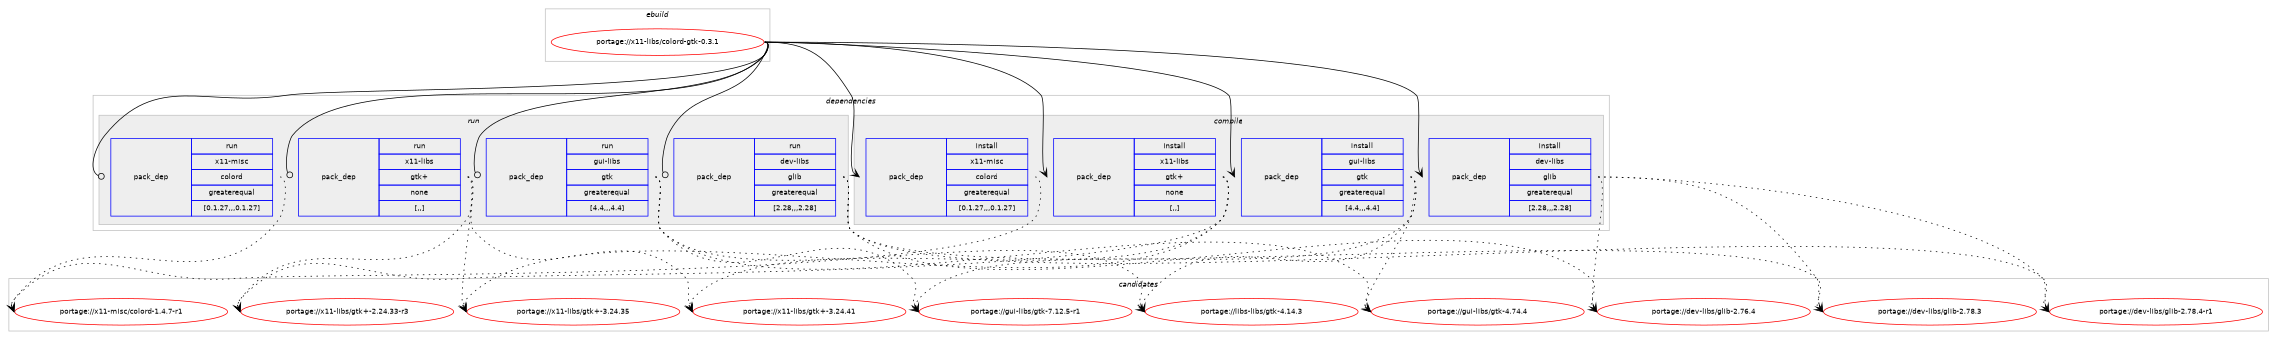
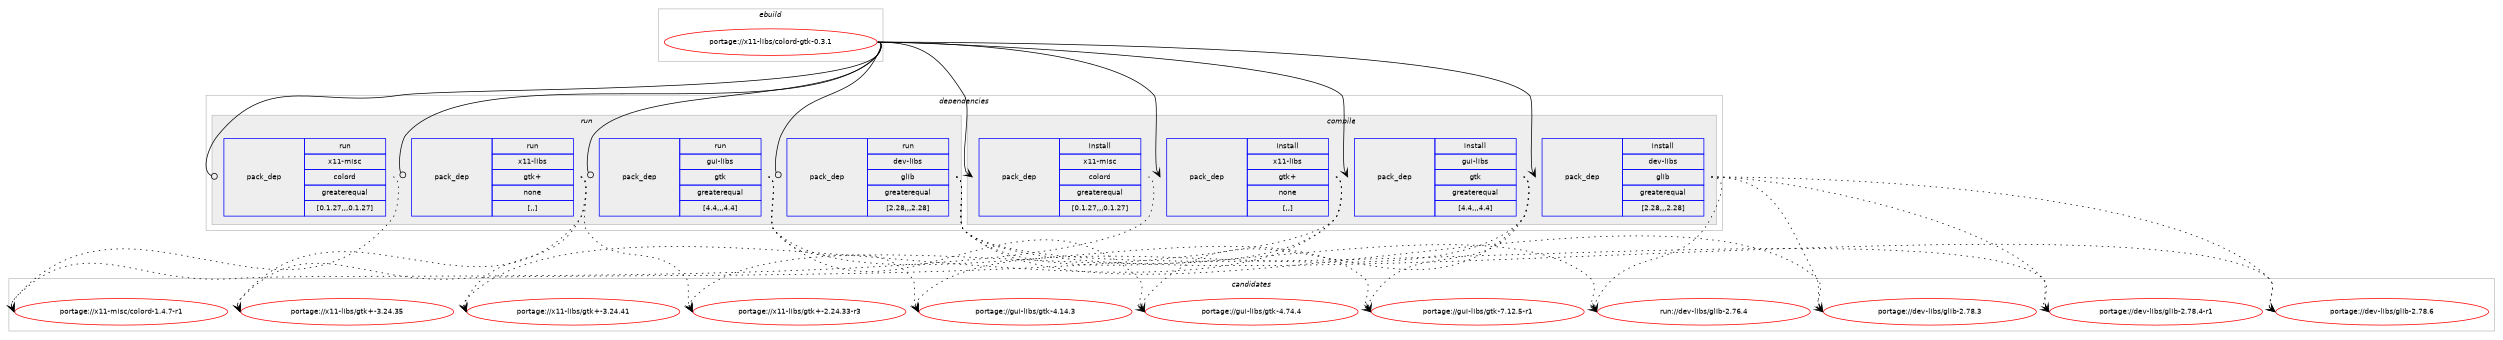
(1252, 312) -> (1026, 312)
(1704, 312) -> (1704, 312)
none -> (2382, 312)
